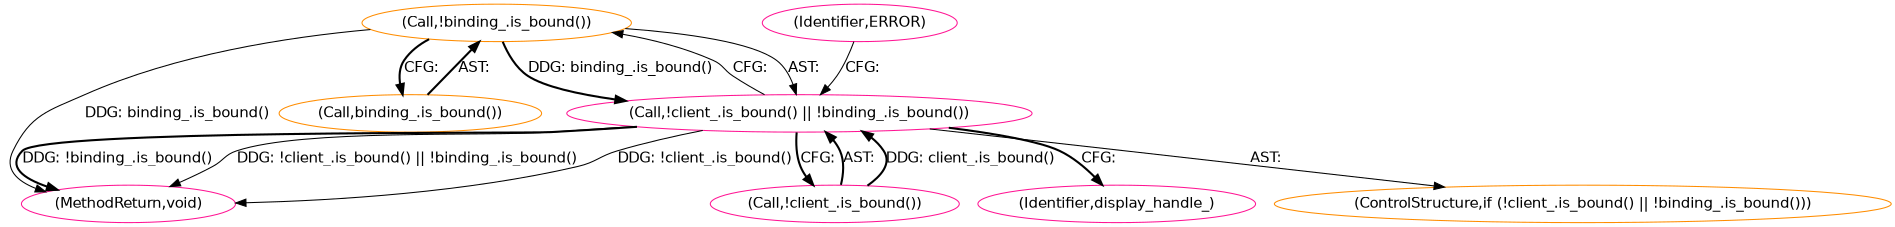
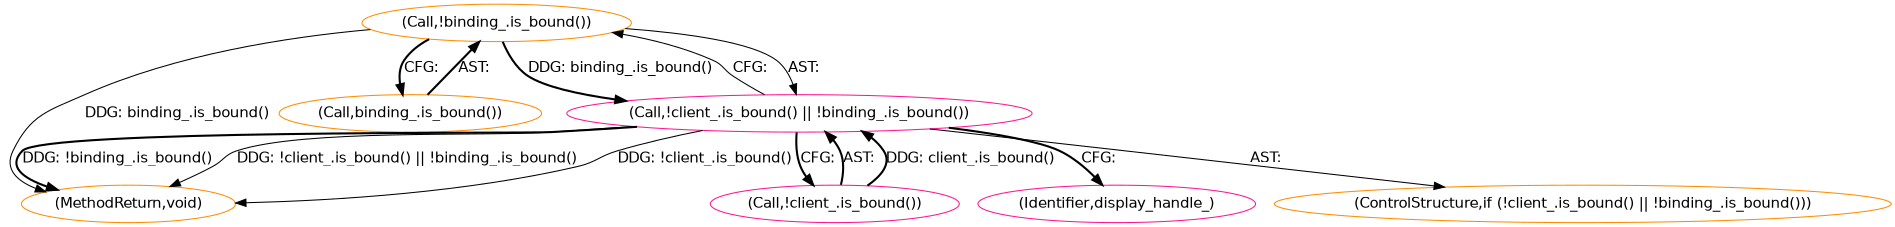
(860, 23) -> none
(128, 204) -> (128, 204)
